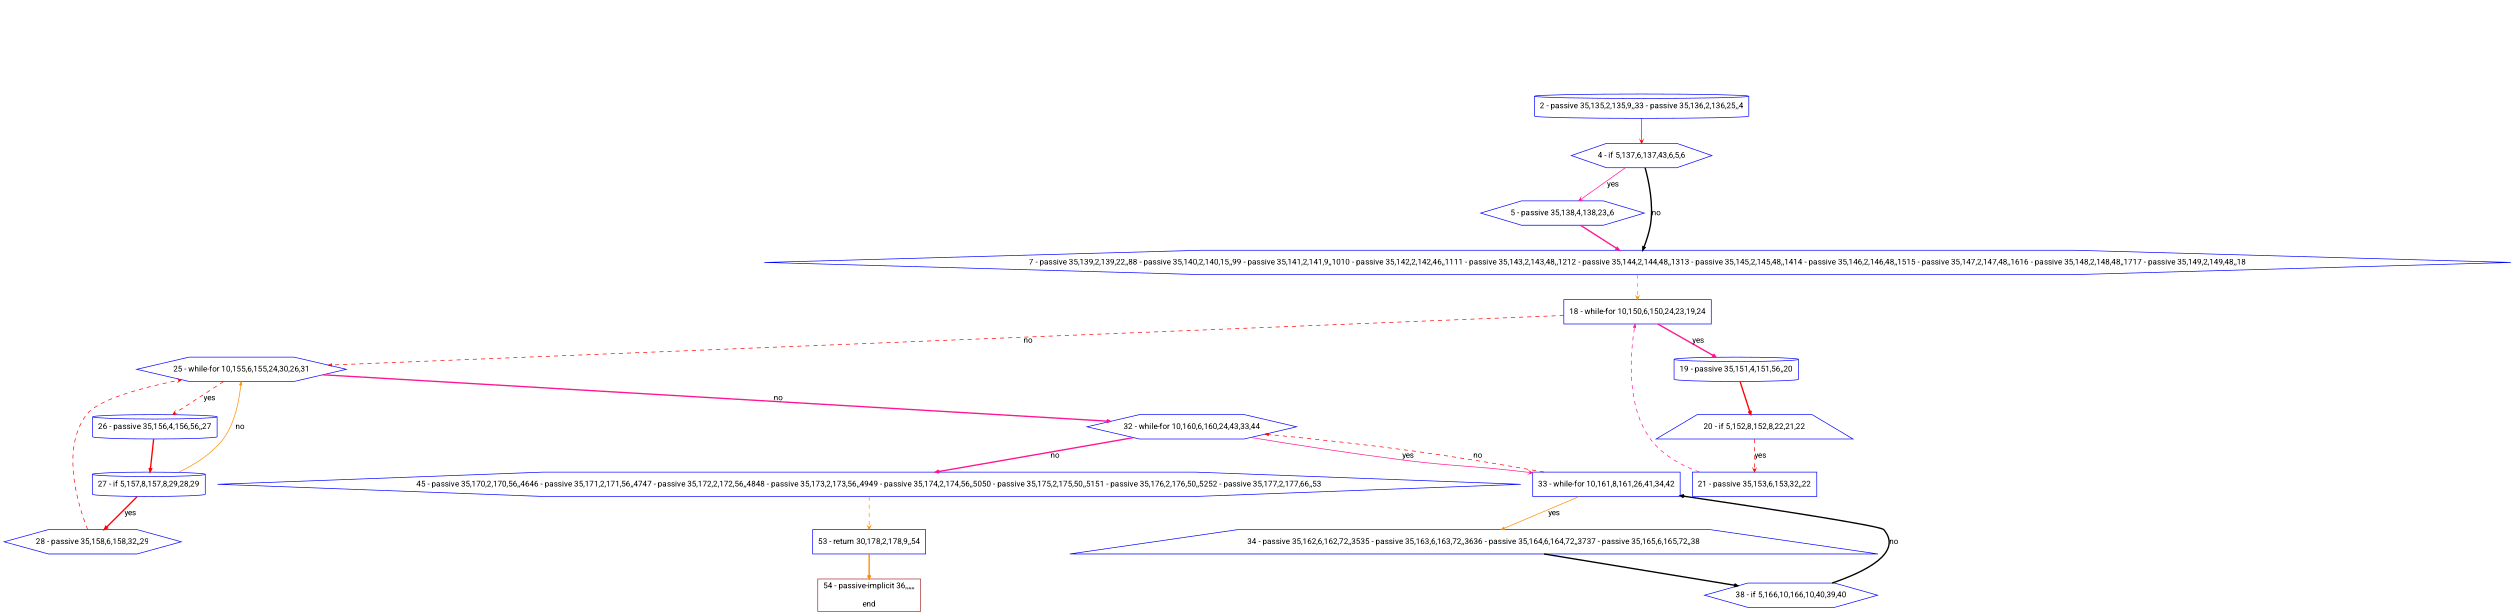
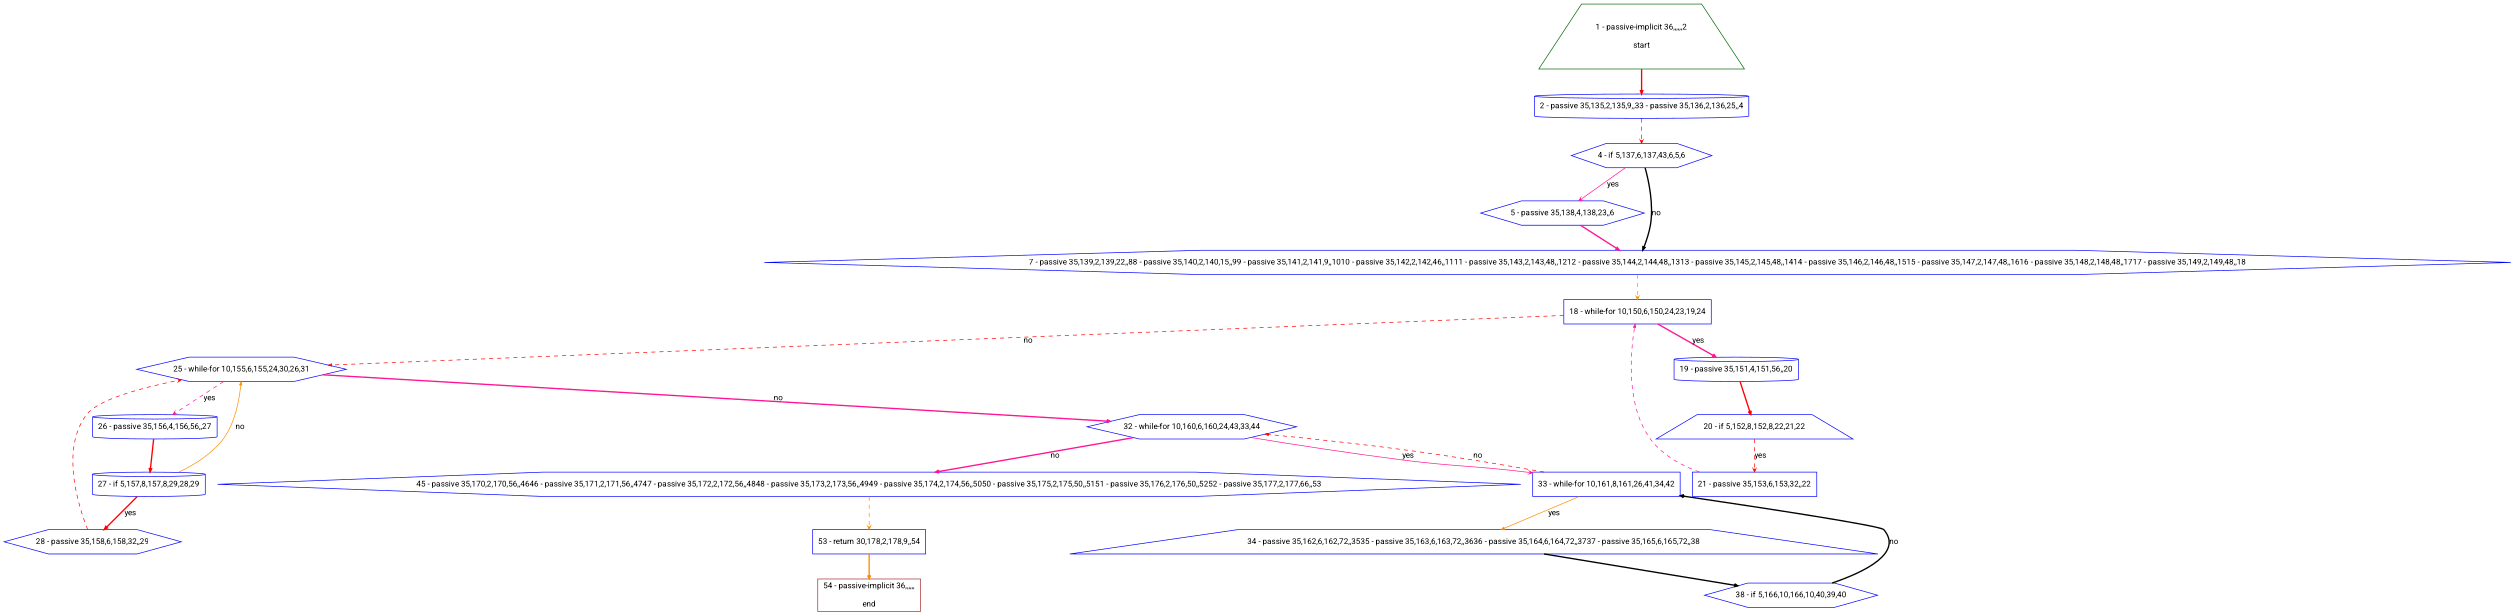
none -> (1642, 37)
(1642, 129) -> (1642, 129)
(200, 397) -> (200, 397)
